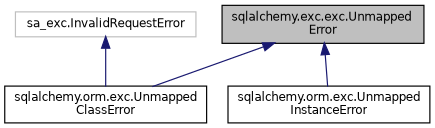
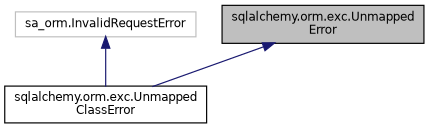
(106, 24) -> (106, 24)
(323, 24) -> (323, 24)
(329, 104) -> none
